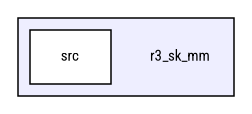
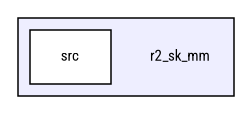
(180, 57) -> (180, 57)
